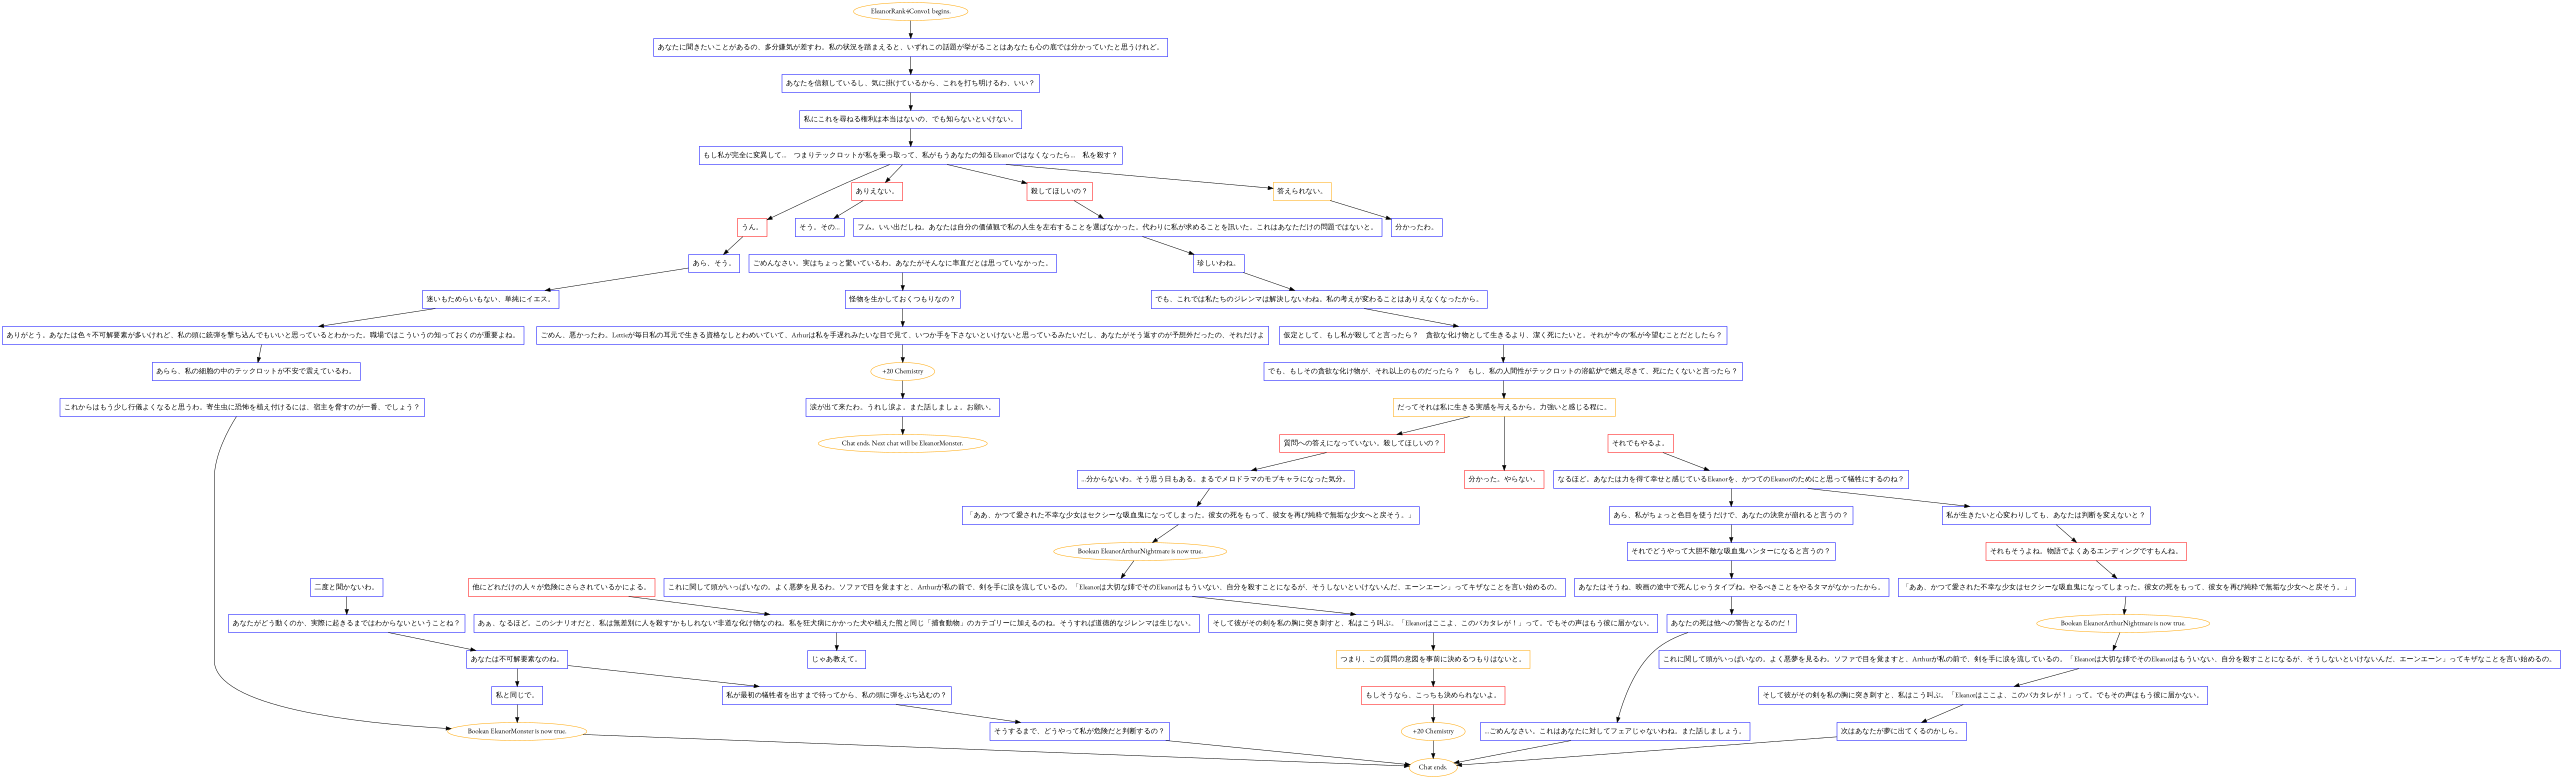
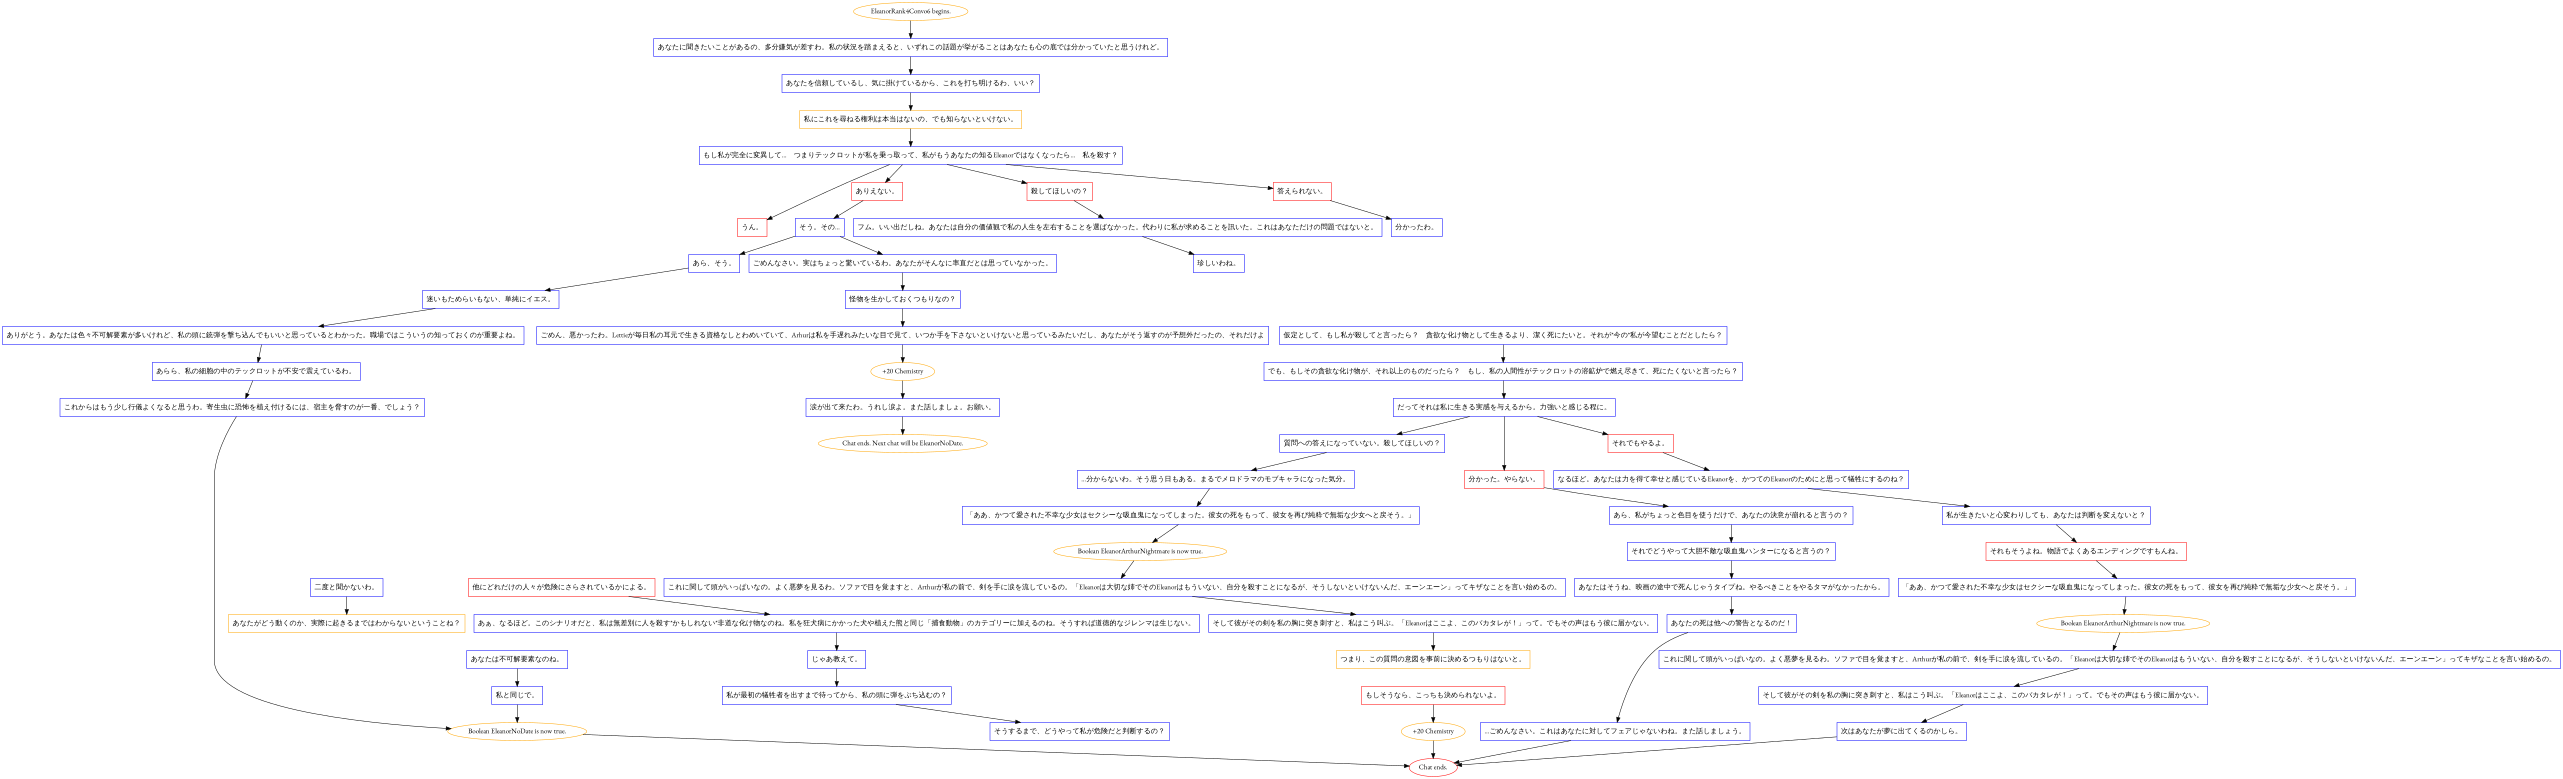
(911, 12) -> (911, 12)
(911, 120) -> (911, 120)
(1302, 192) -> (1302, 192)
(735, 244) -> (770, 245)
none -> (859, 245)
(1319, 300) -> none
none -> (250, 387)
(1504, 408) -> (1504, 408)
none -> (1570, 425)
(903, 444) -> (903, 444)
(1362, 444) -> (1362, 444)
(1731, 495) -> (1604, 497)
(347, 624) -> (347, 624)
(430, 641) -> none
(1433, 675) -> none
(661, 676) -> (837, 675)
(517, 732) -> (517, 732)
(1285, 752) -> none
(1433, 768) -> (1433, 768)
